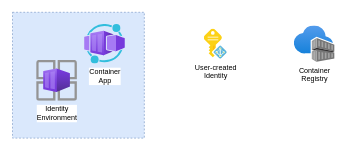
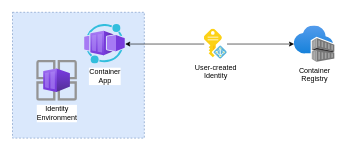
none -> (130, 44)
none -> (288, 44)
